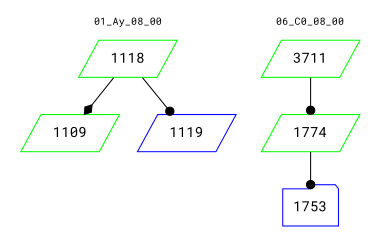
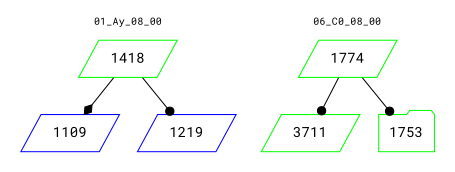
(128, 59) -> (128, 59)
(311, 92) -> (331, 92)
(70, 133) -> (70, 133)
(187, 133) -> (187, 133)
(311, 207) -> (407, 133)
